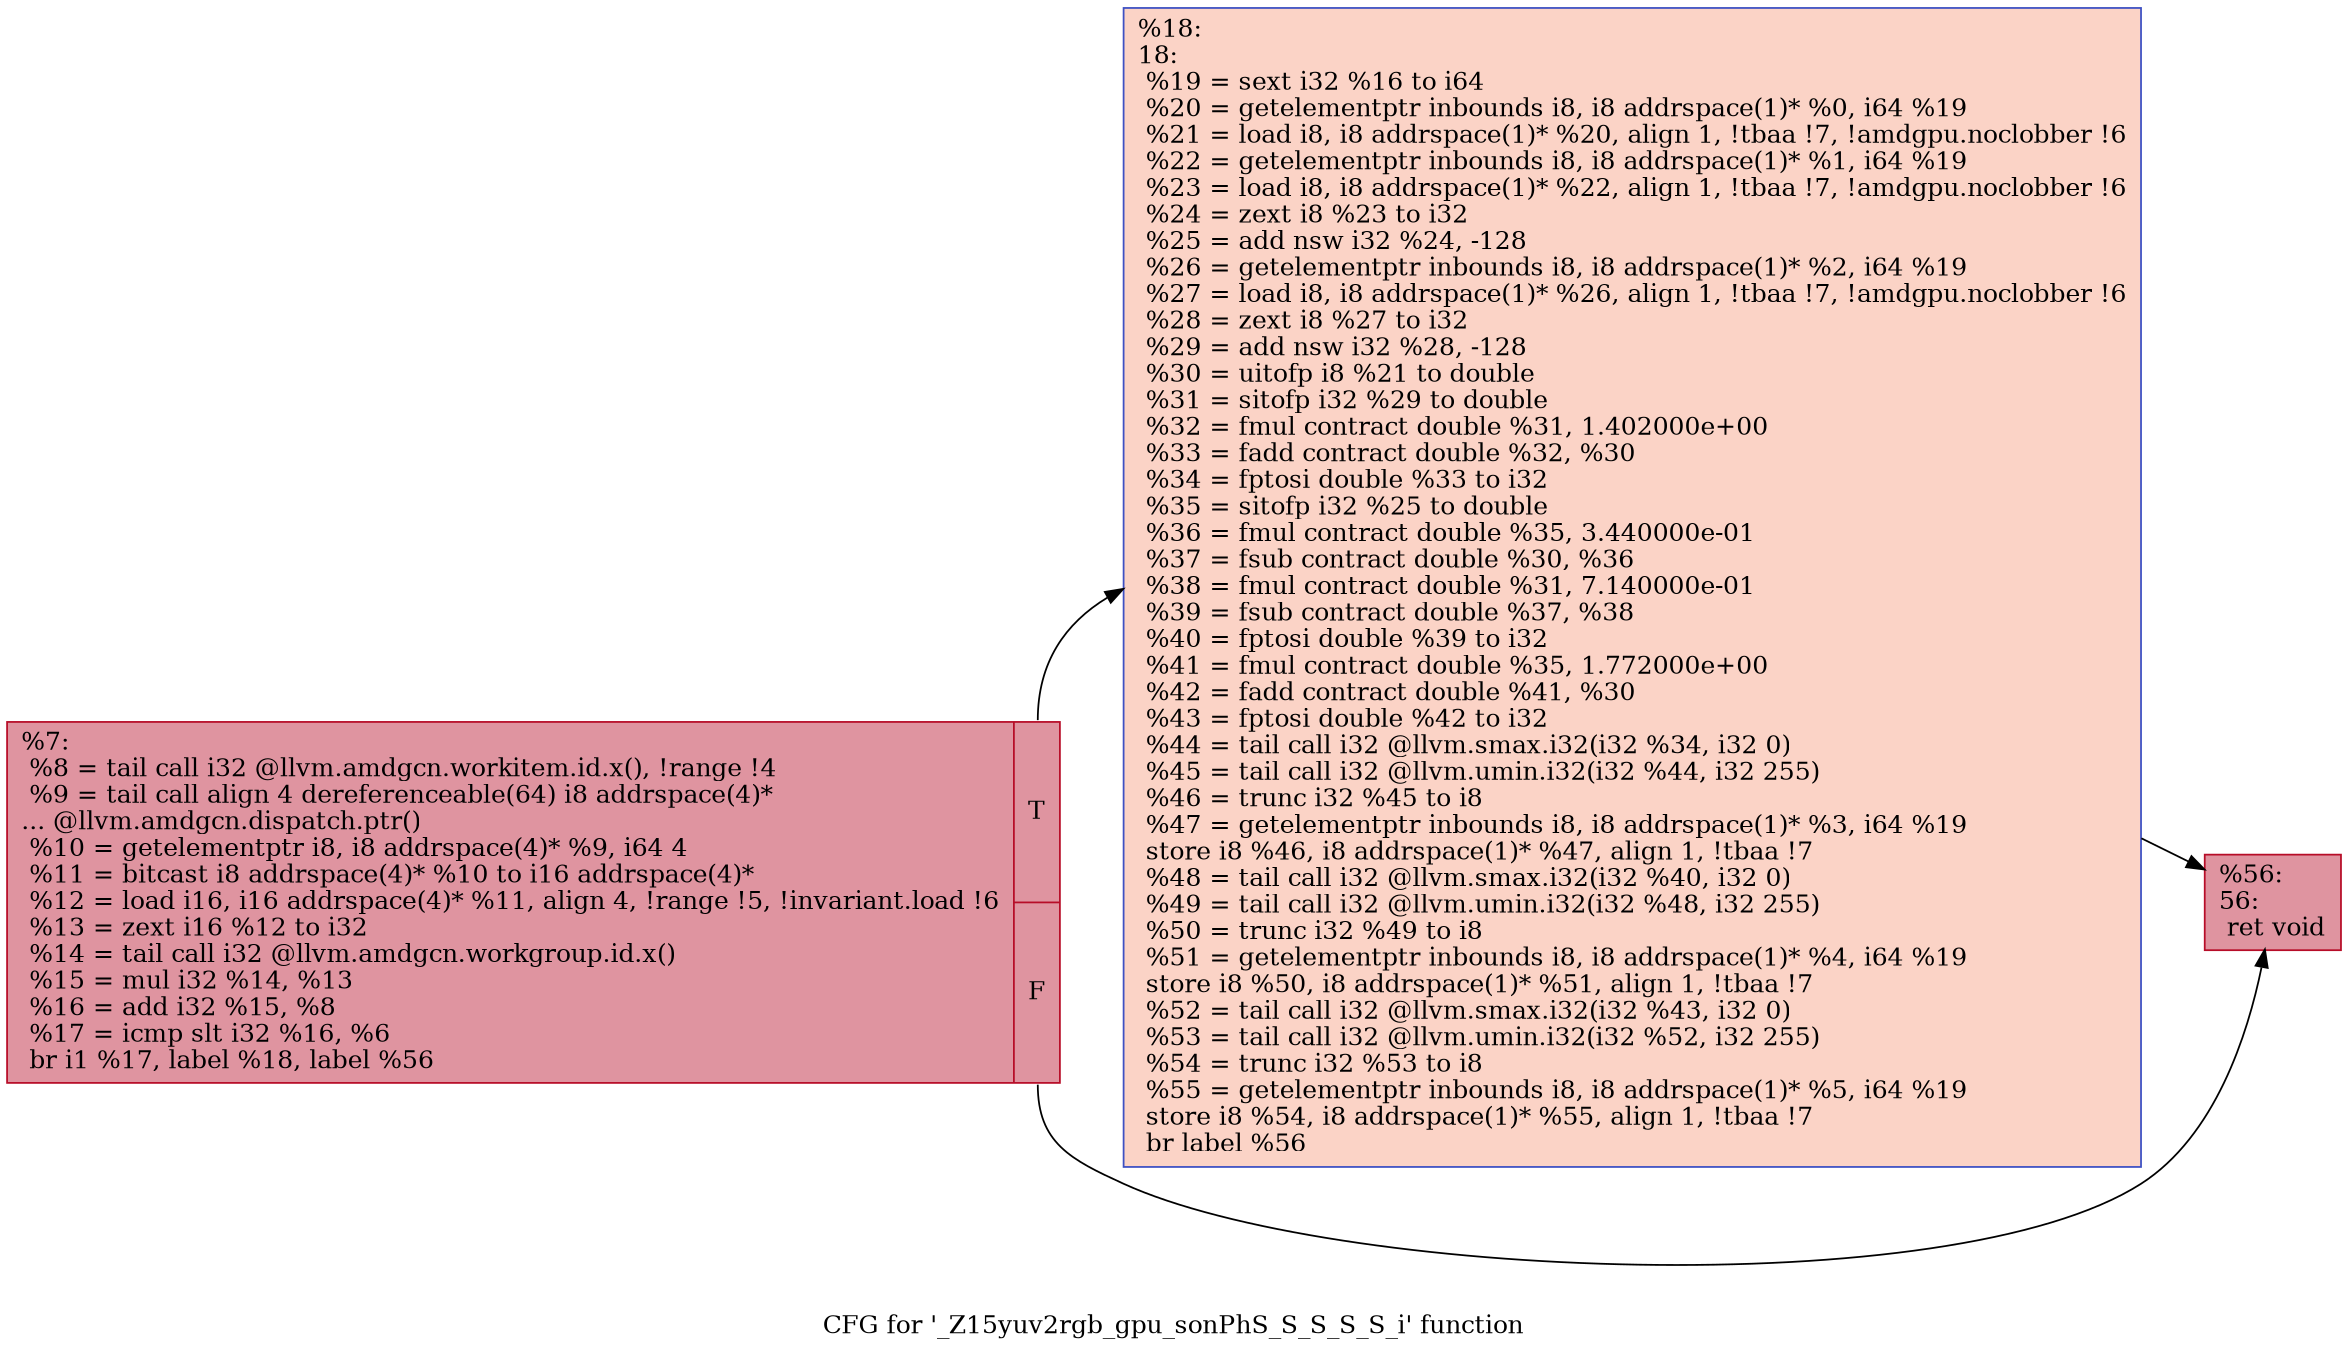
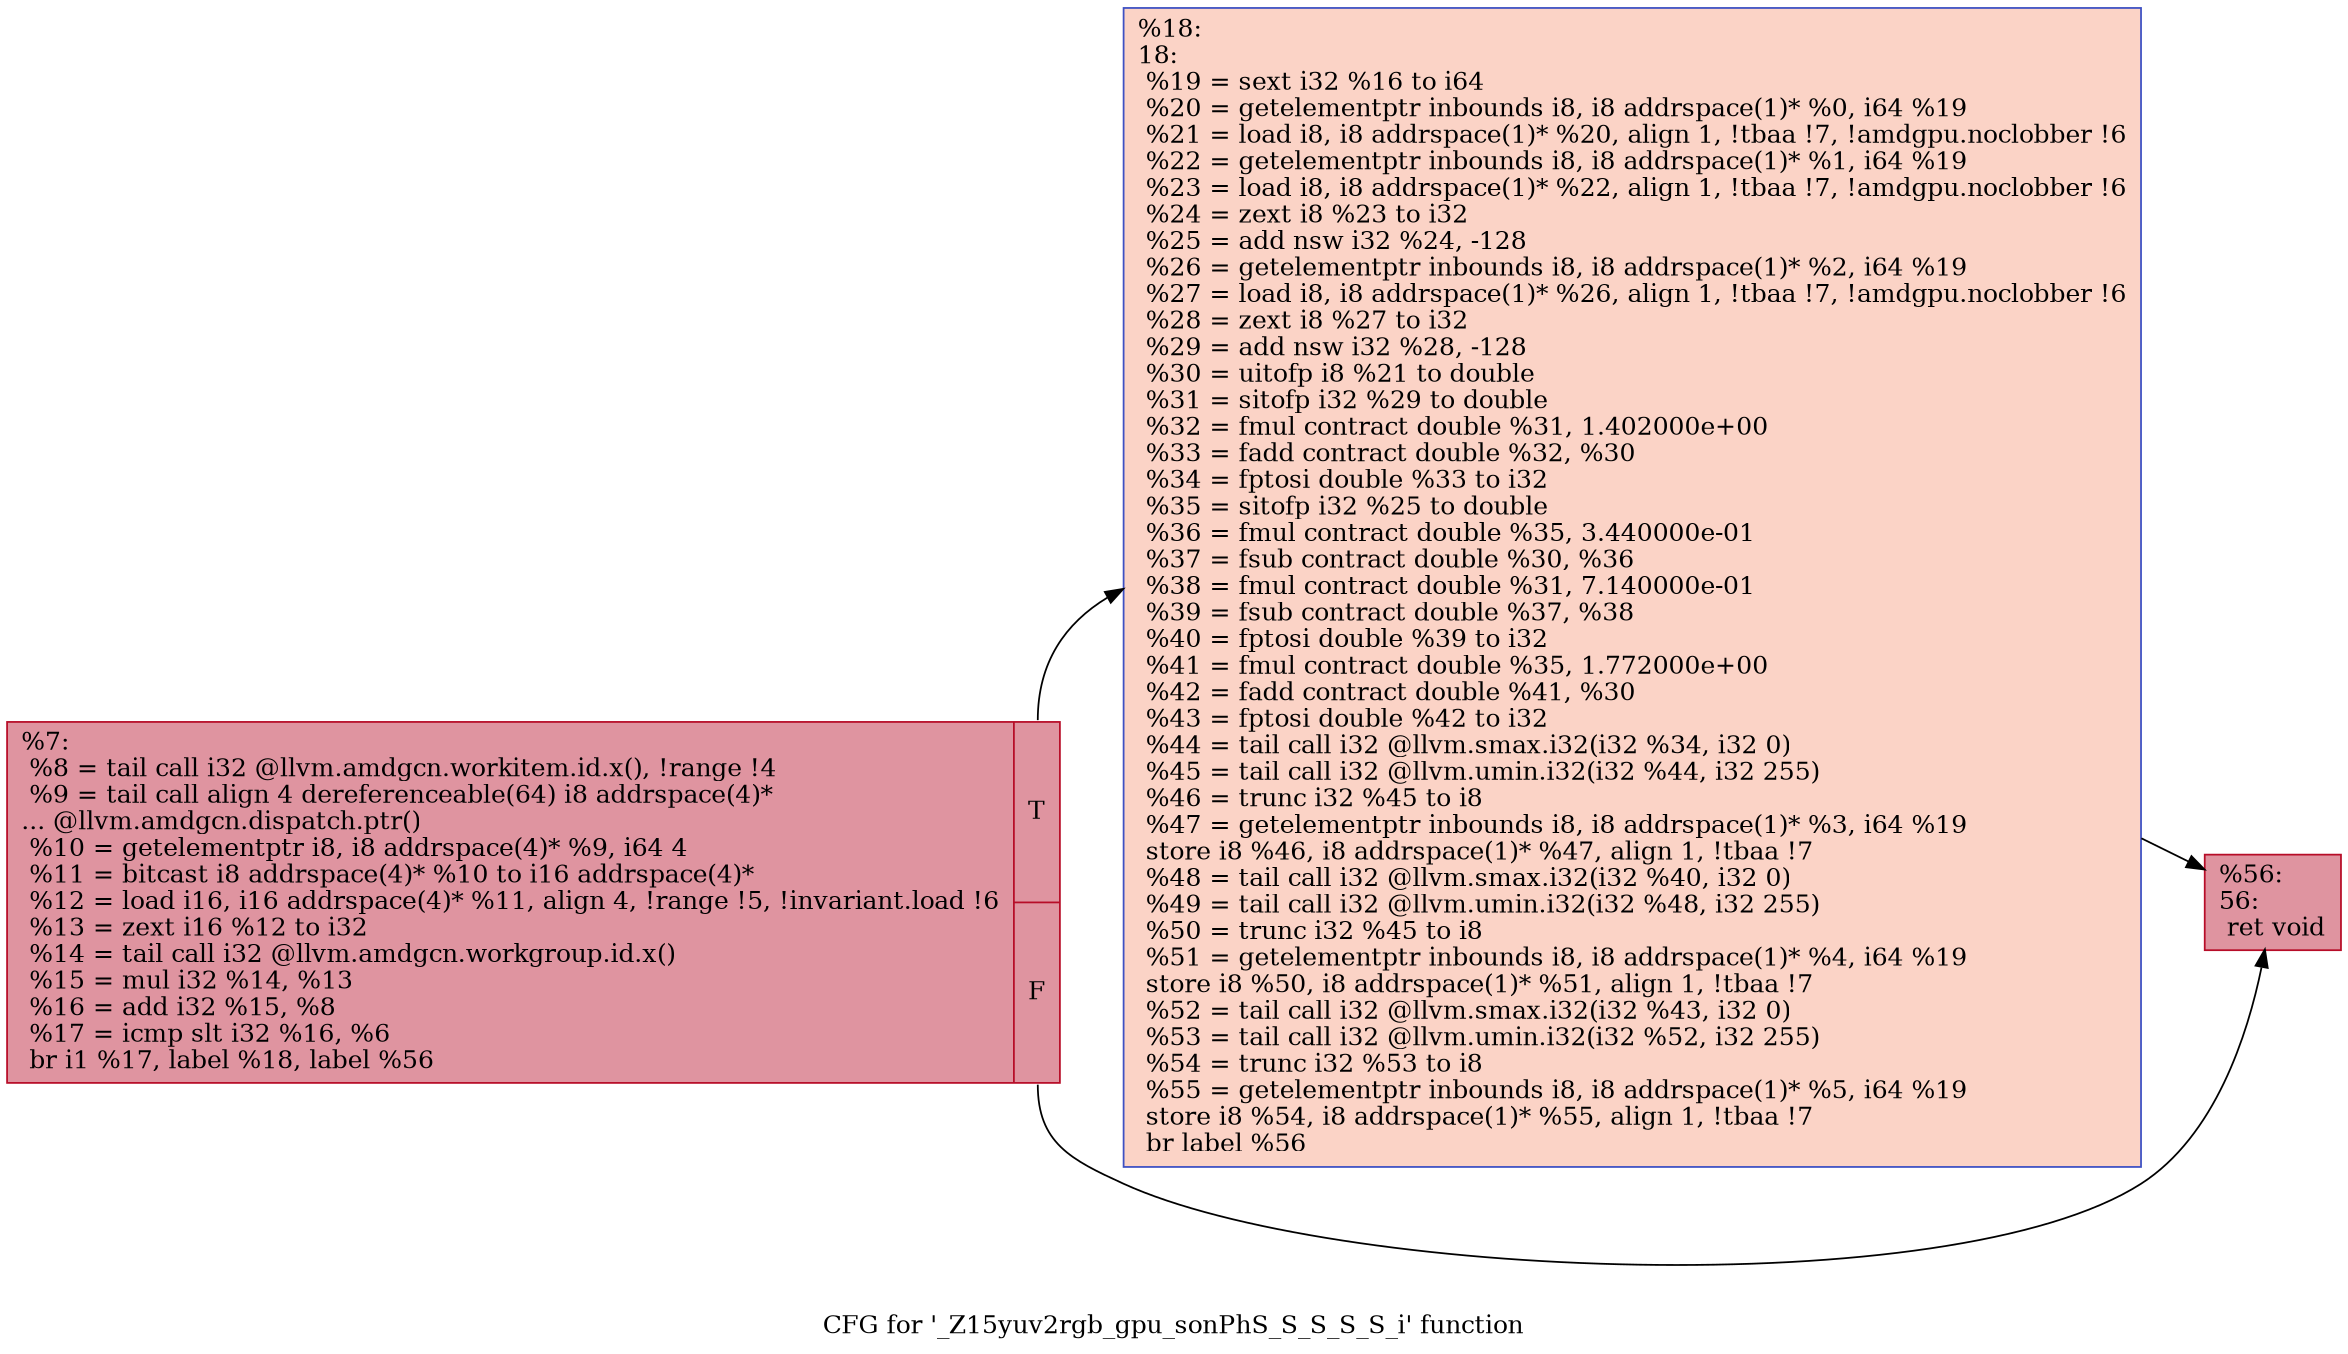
(1311, 932) -> (1311, 932)
